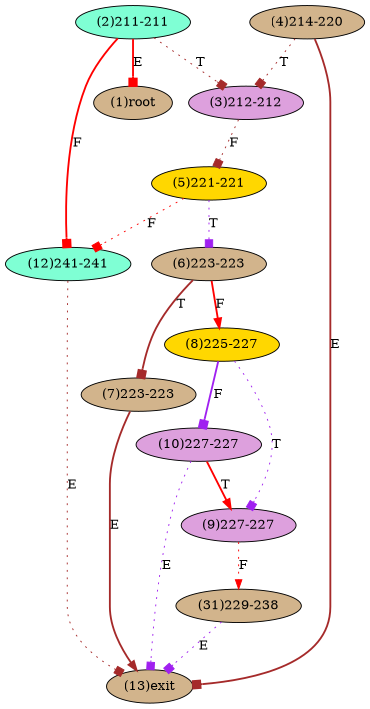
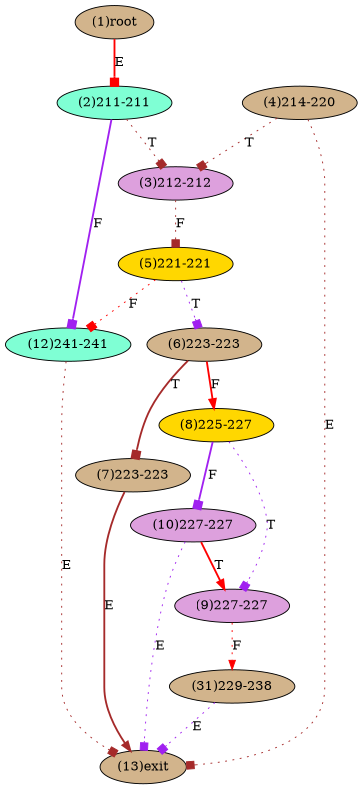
(133, 58) -> (114, 58)
(73, 132) -> (92, 219)
(330, 404) -> (325, 484)
